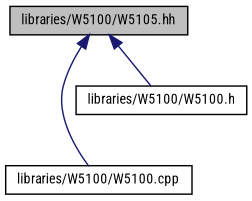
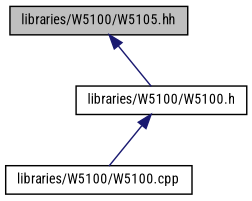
(62, 107) -> (125, 146)
